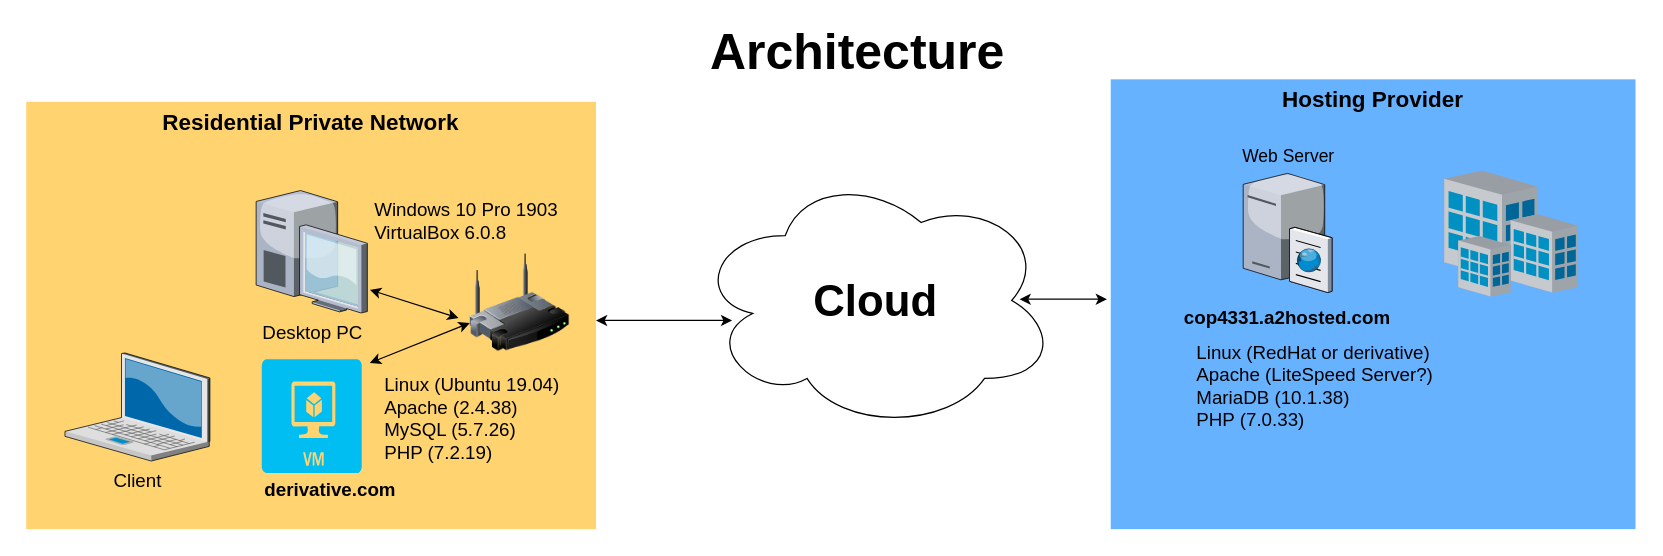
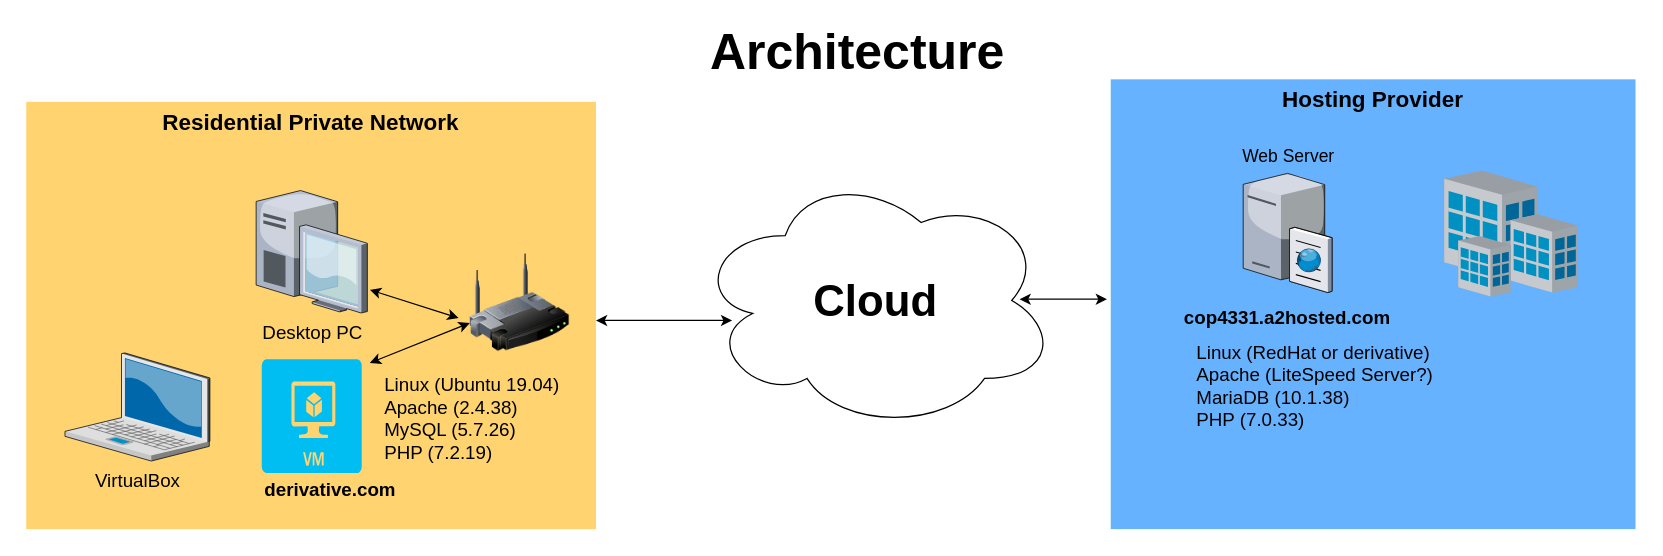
(470, 223) -> none
(138, 481) -> (138, 481)
